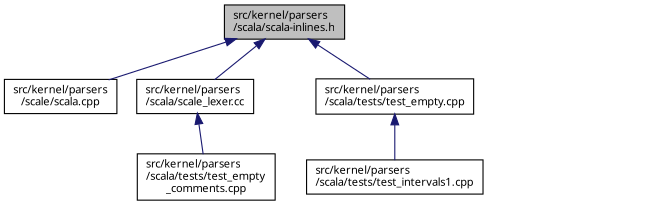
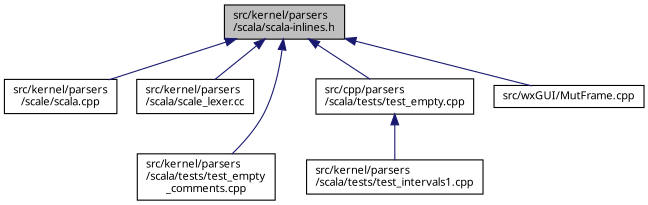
(395, 96) -> (395, 96)
none -> (569, 96)
(201, 139) -> (267, 107)
